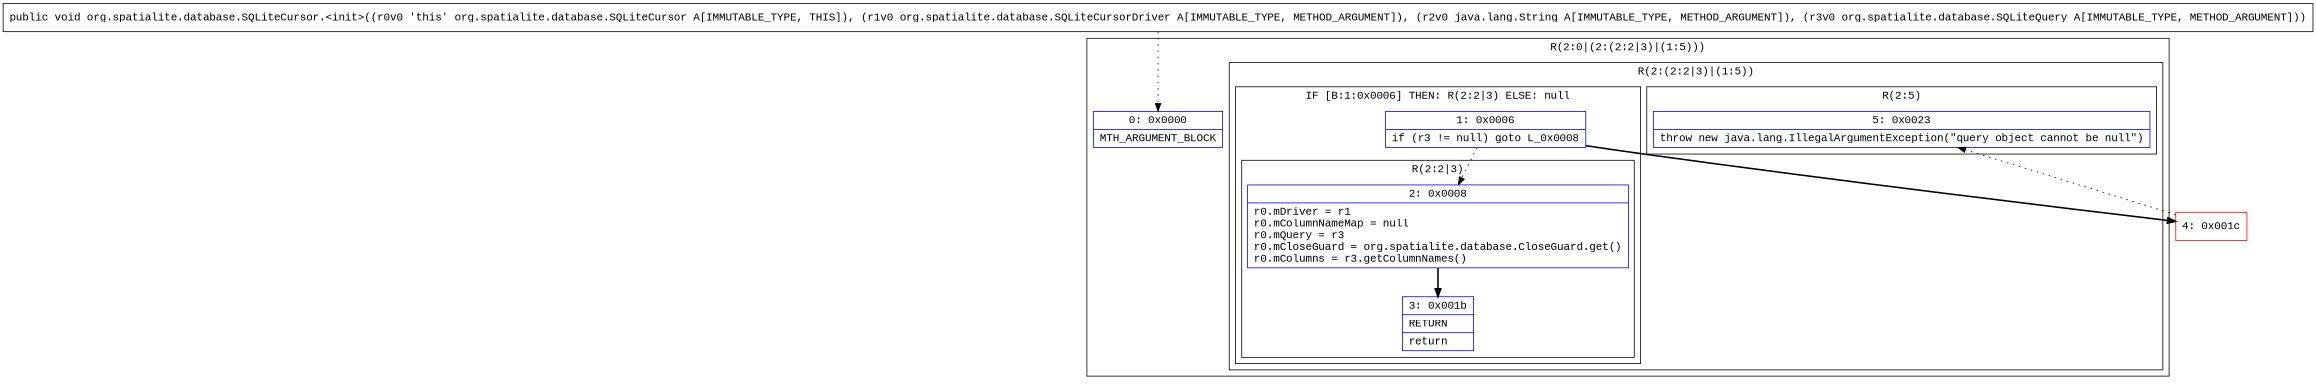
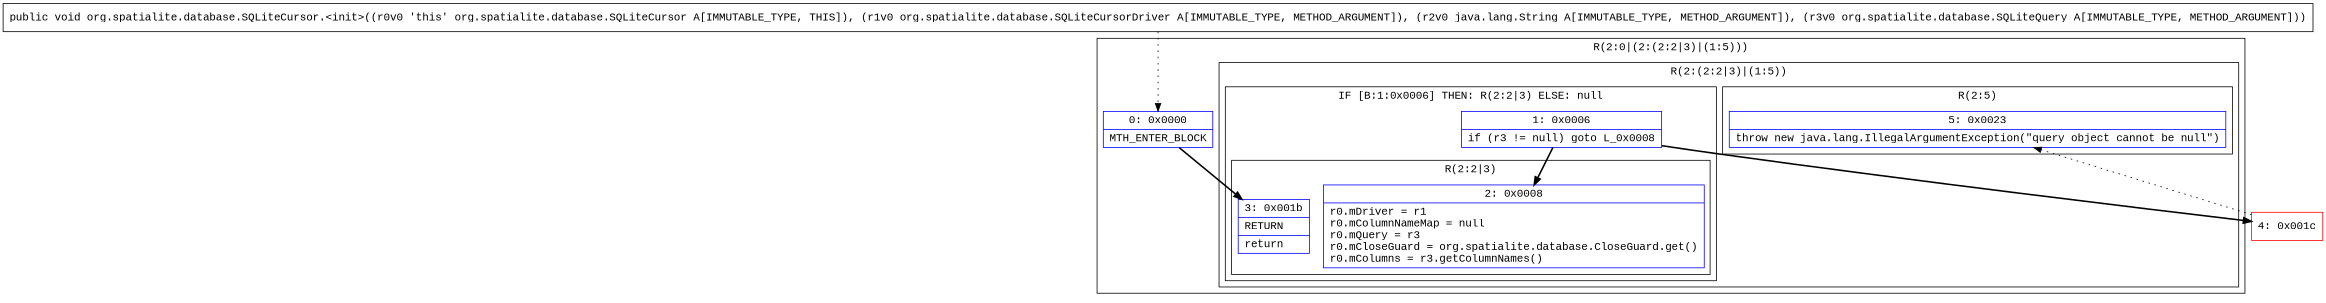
(1158, 138) -> (1158, 138)
(1468, 166) -> (1544, 166)
(1438, 278) -> (1207, 171)
